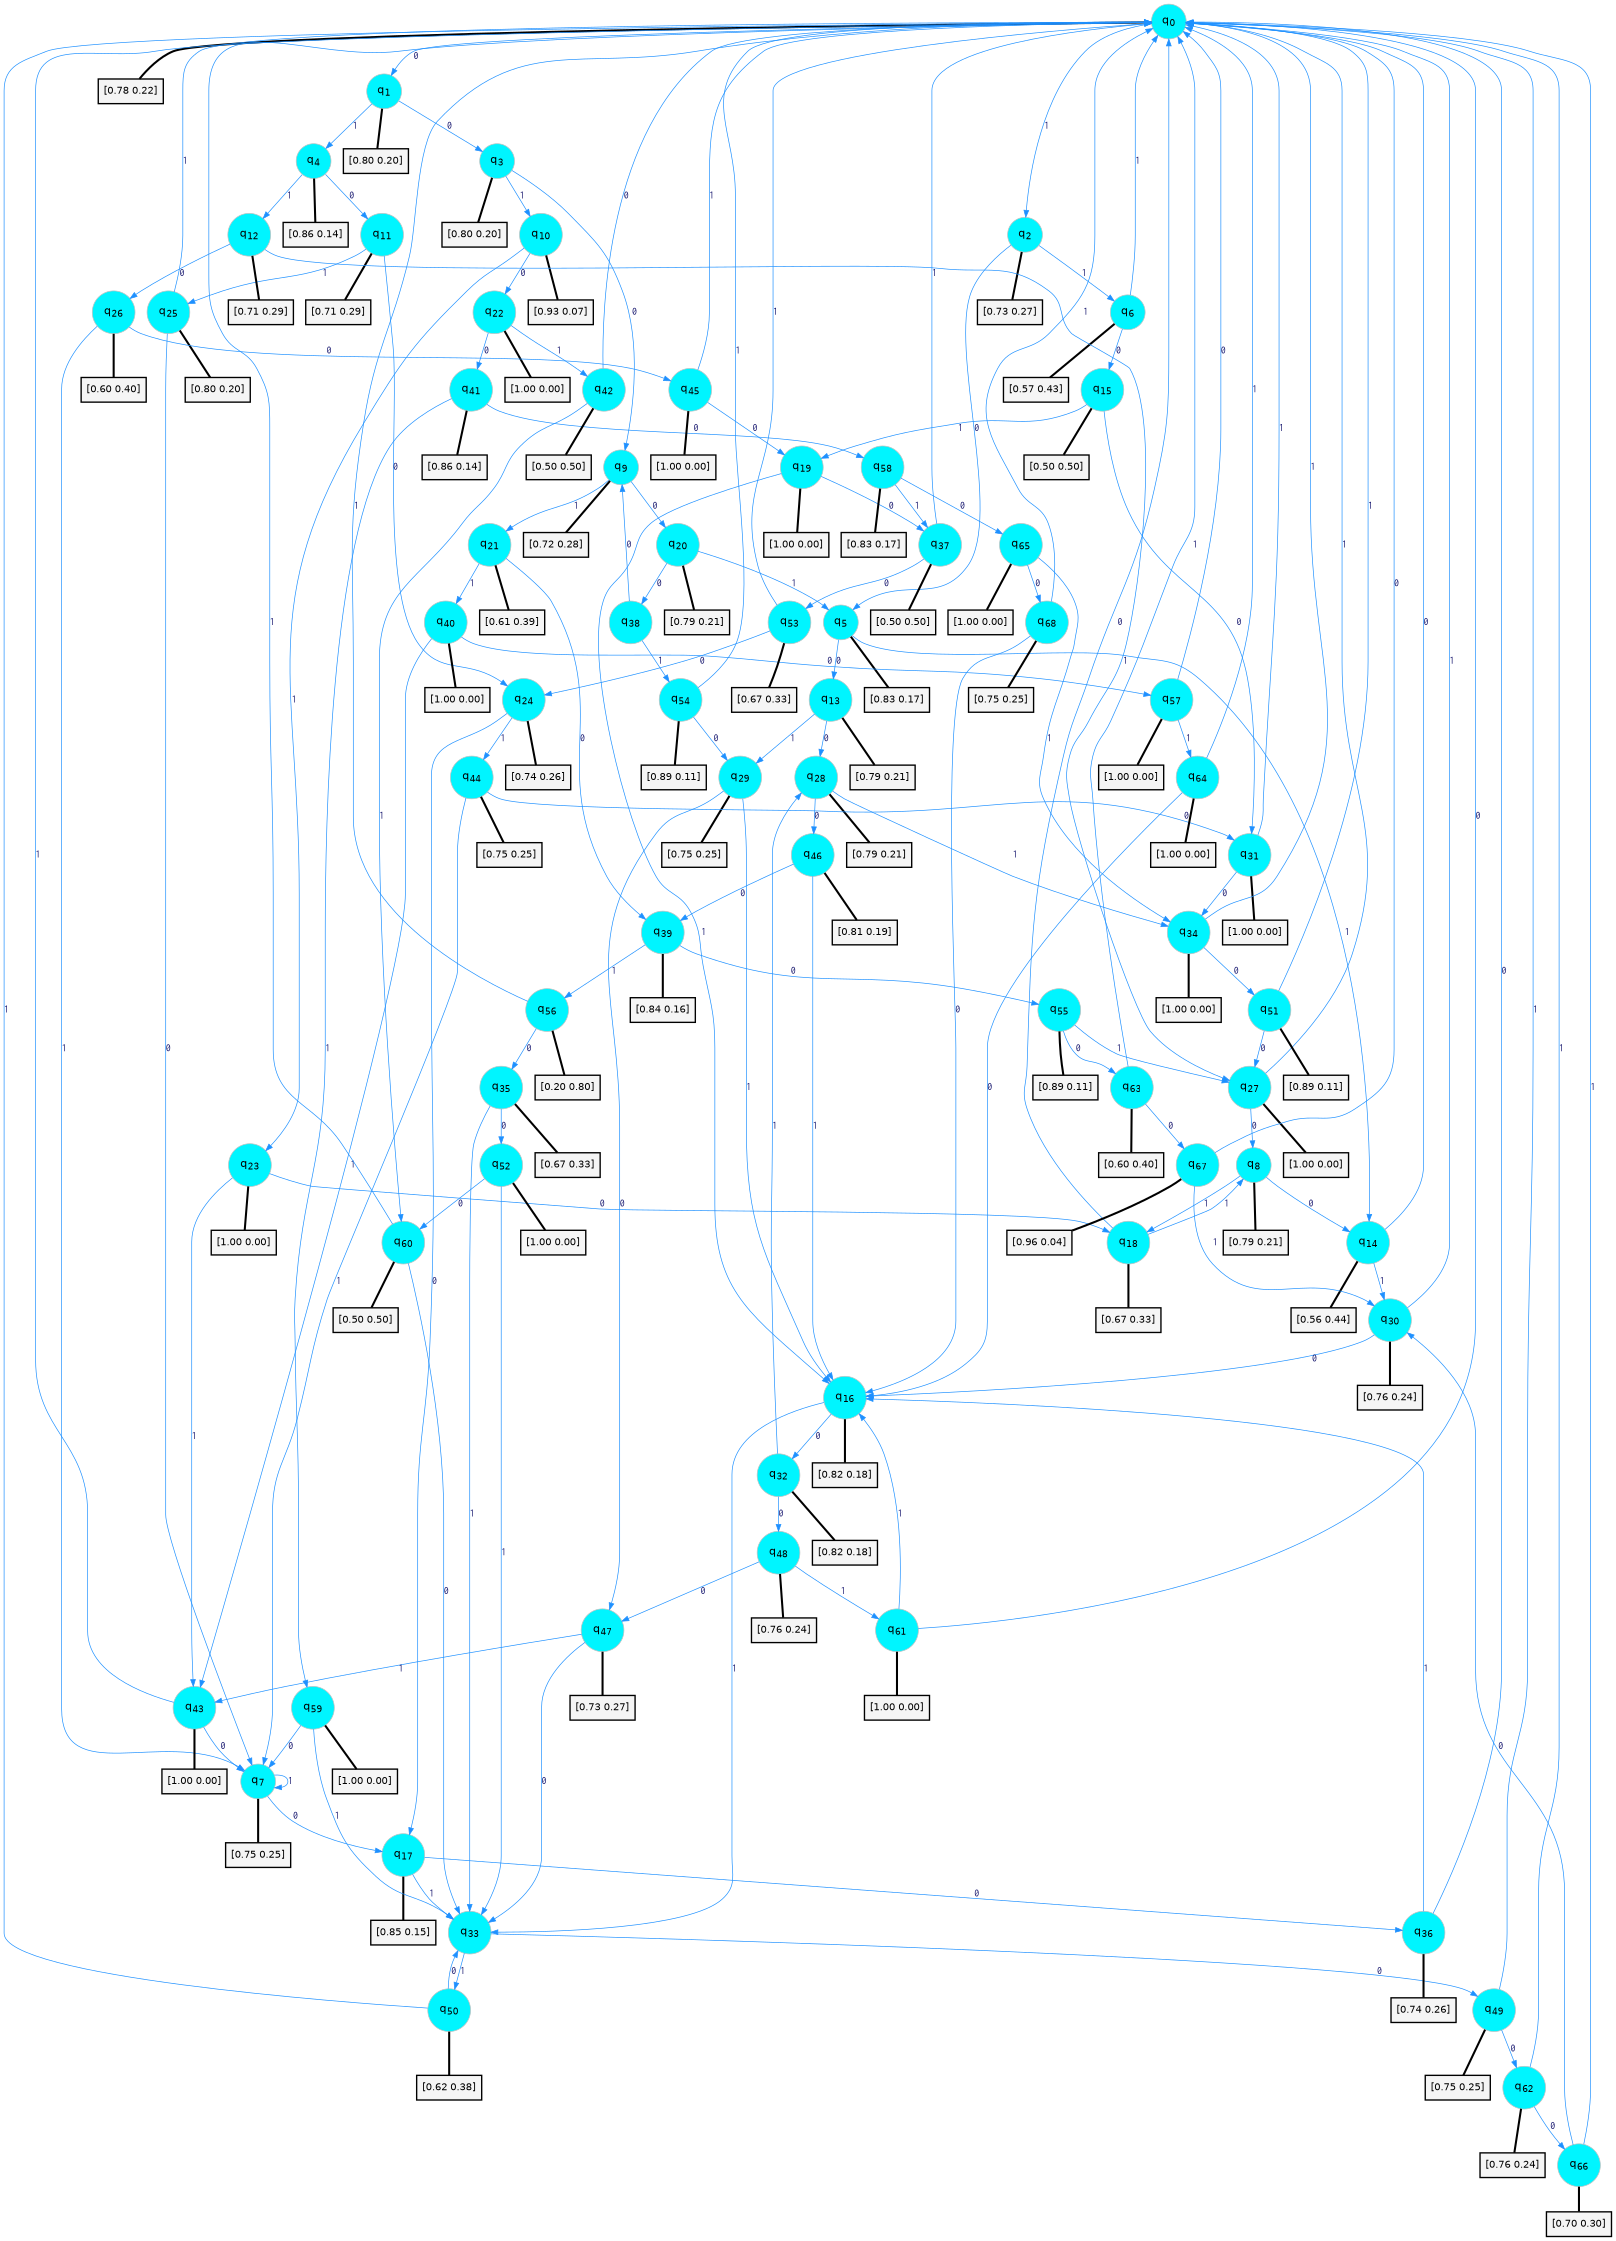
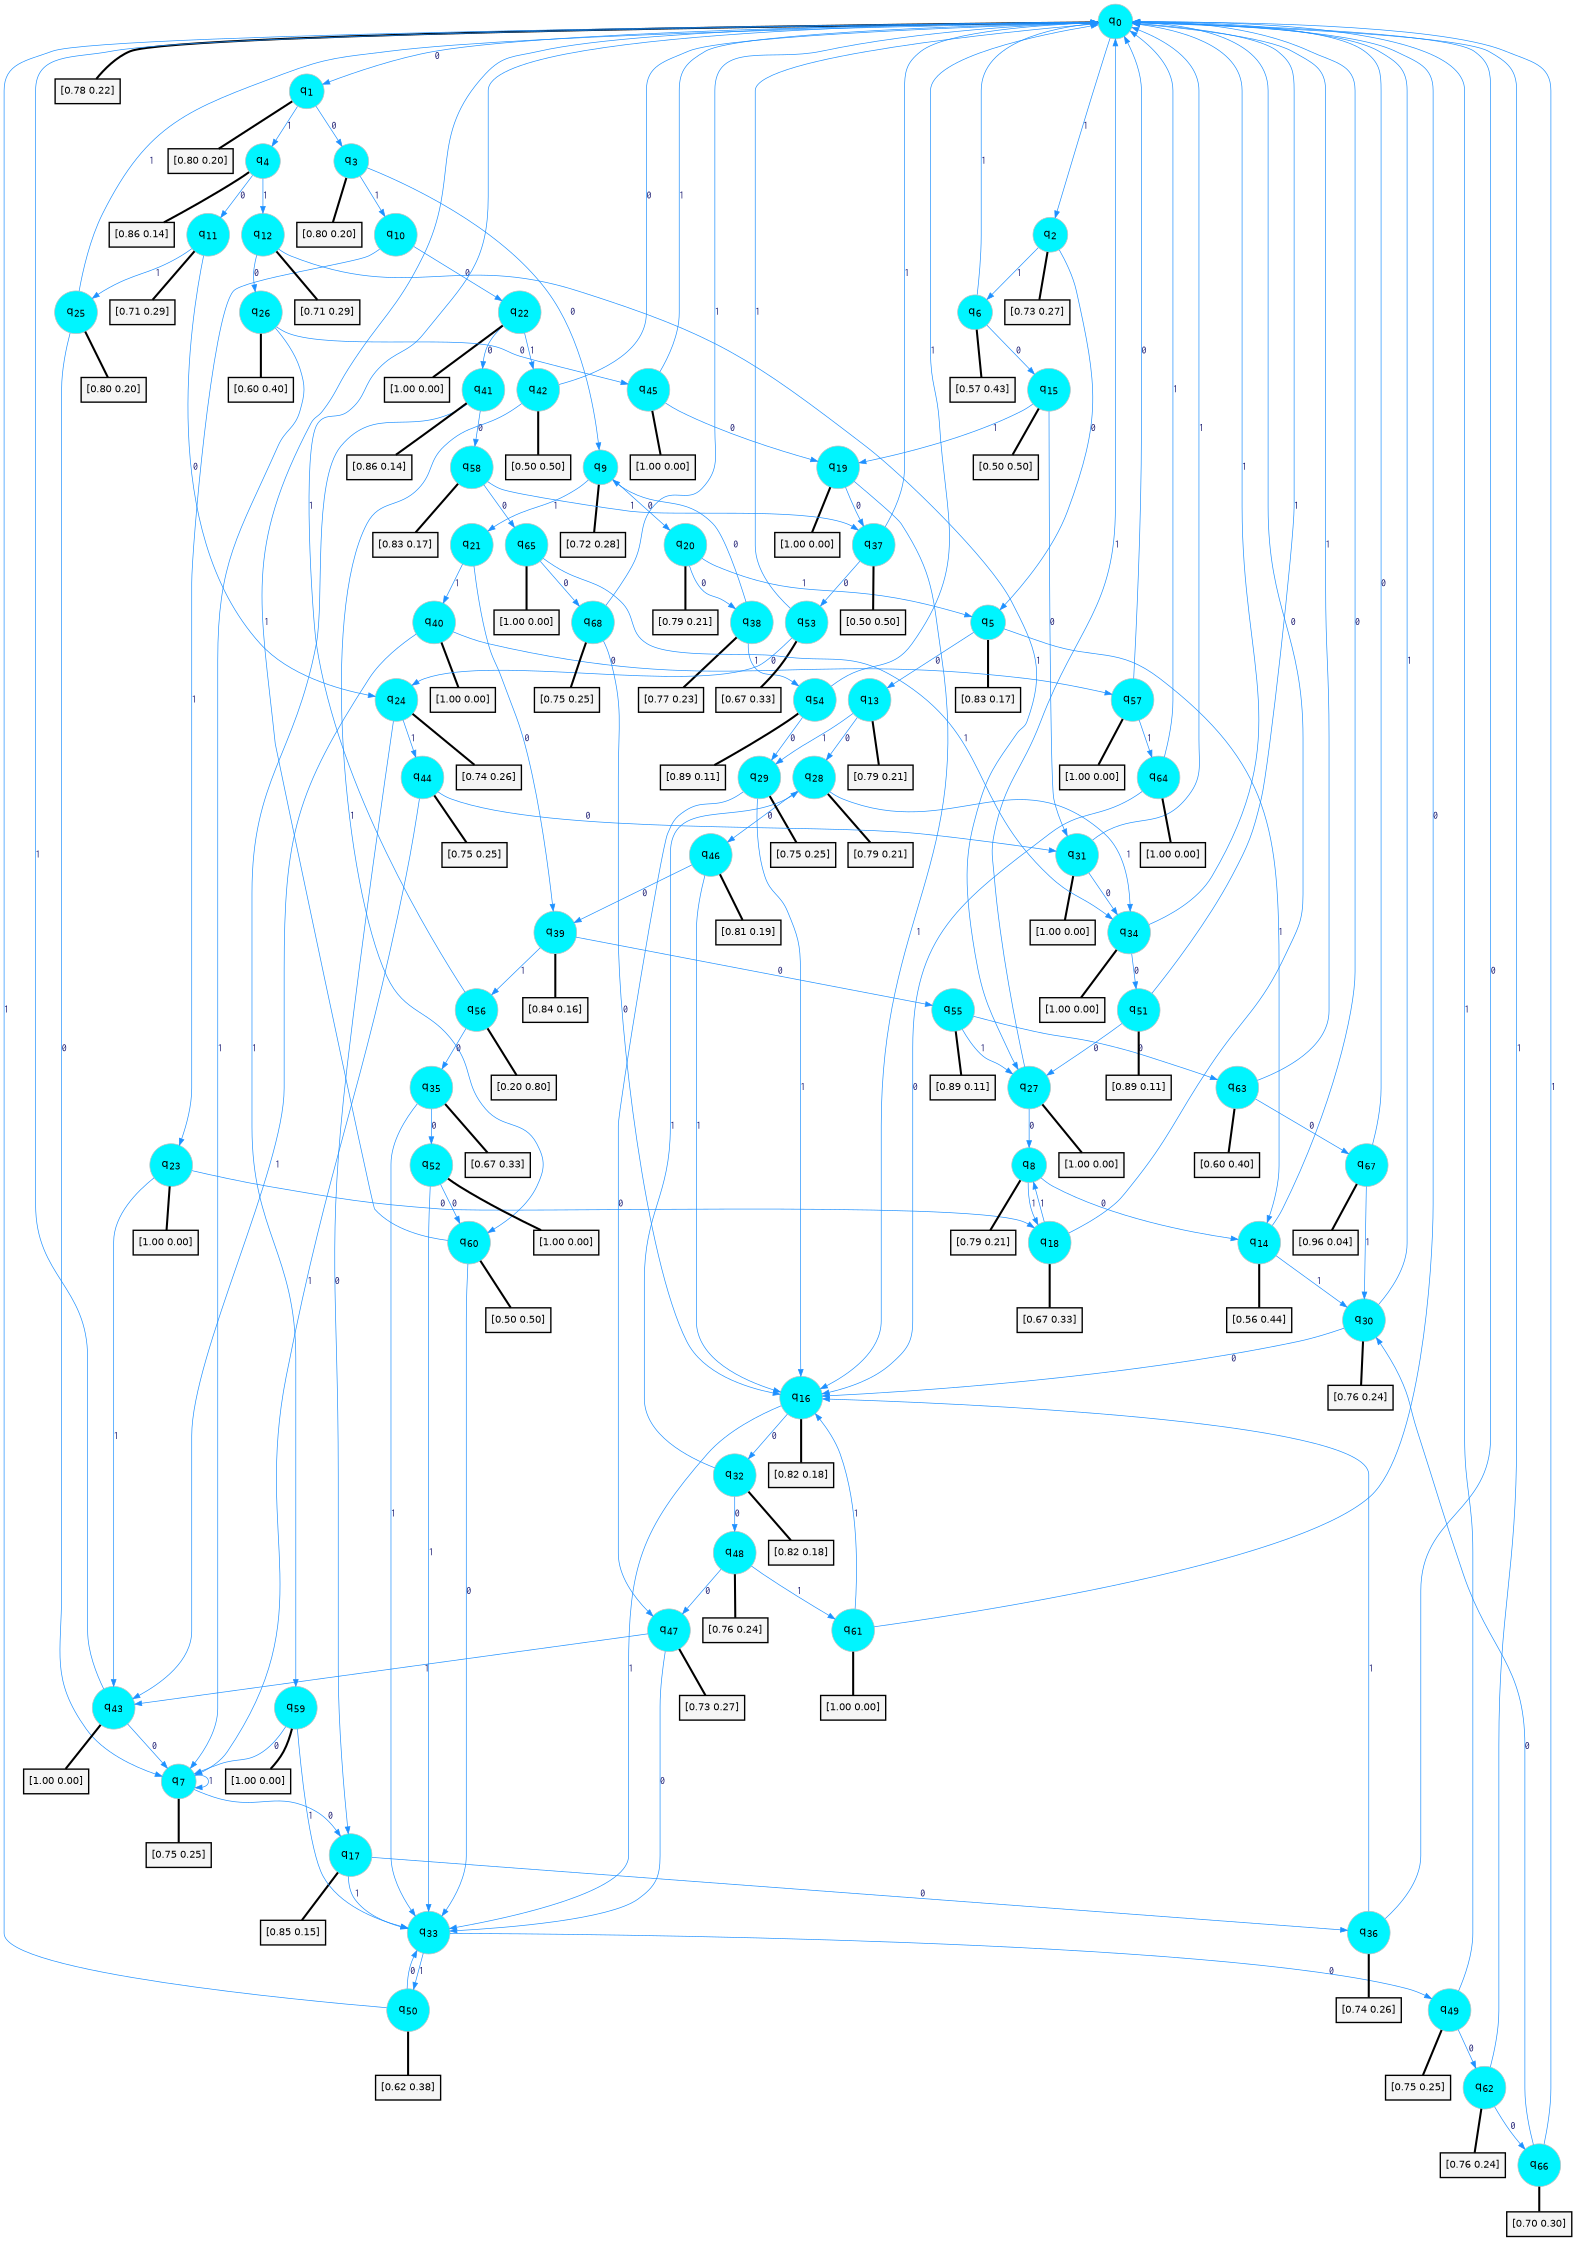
(561, 312) -> none
(512, 622) -> none
none -> (671, 700)
